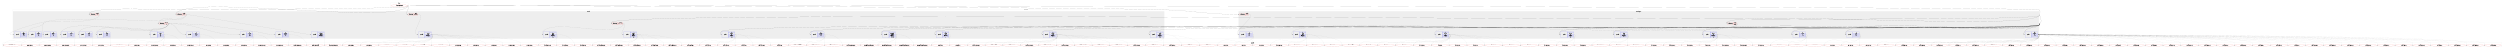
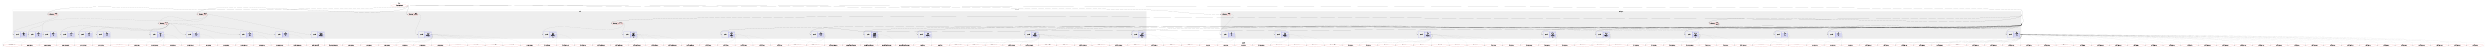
(797, 45) -> none
